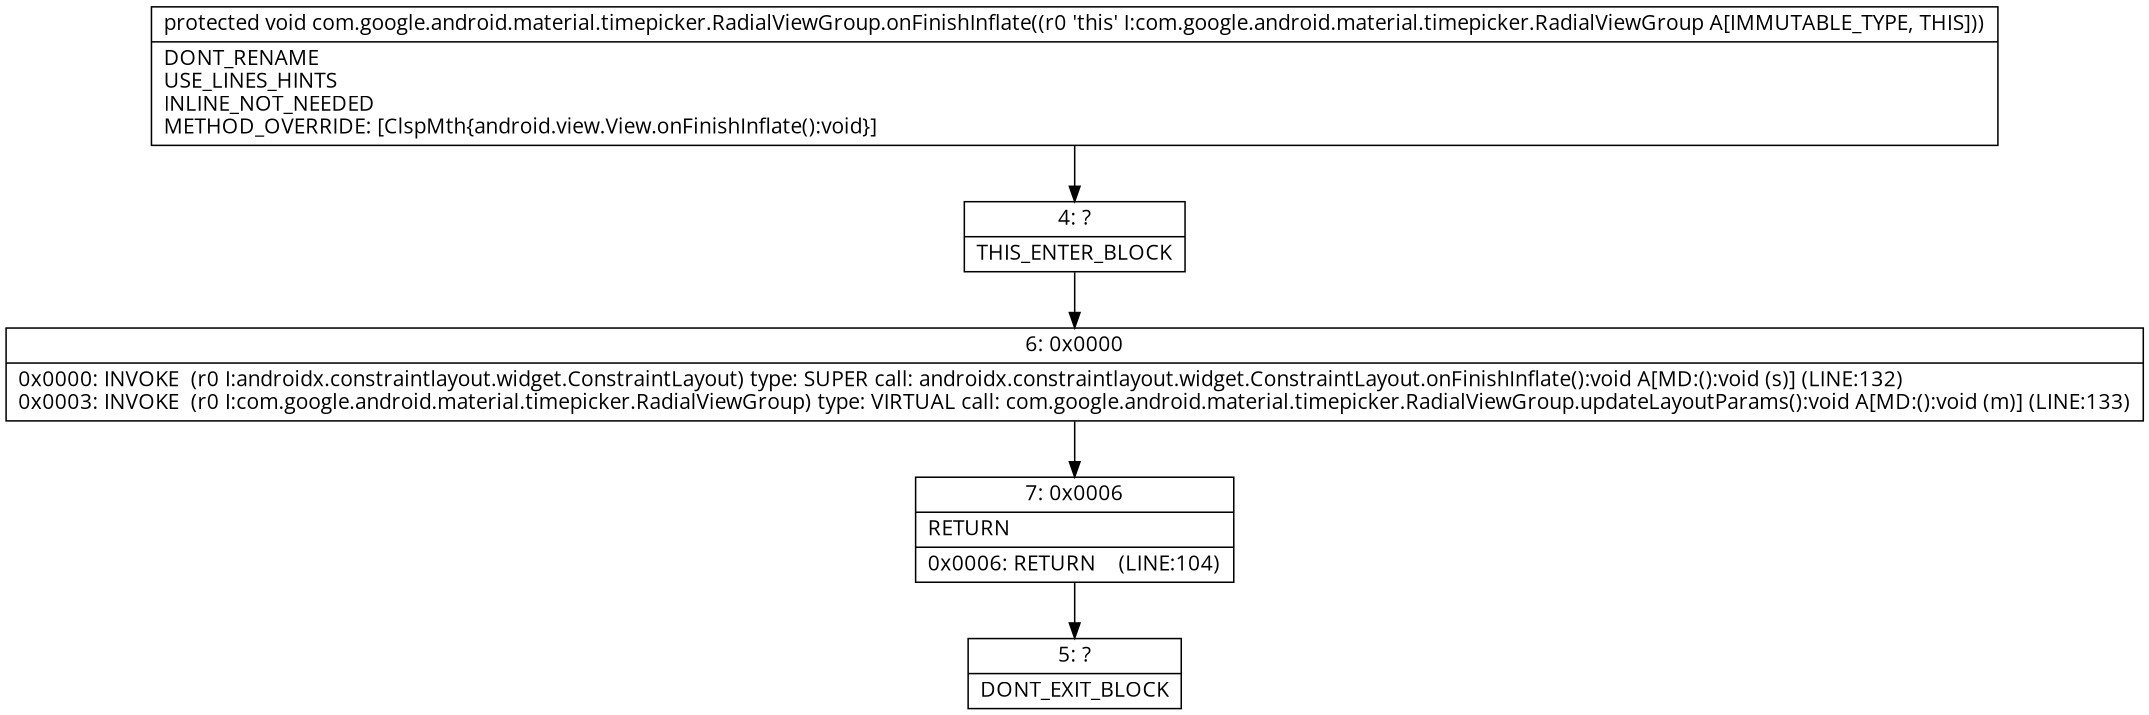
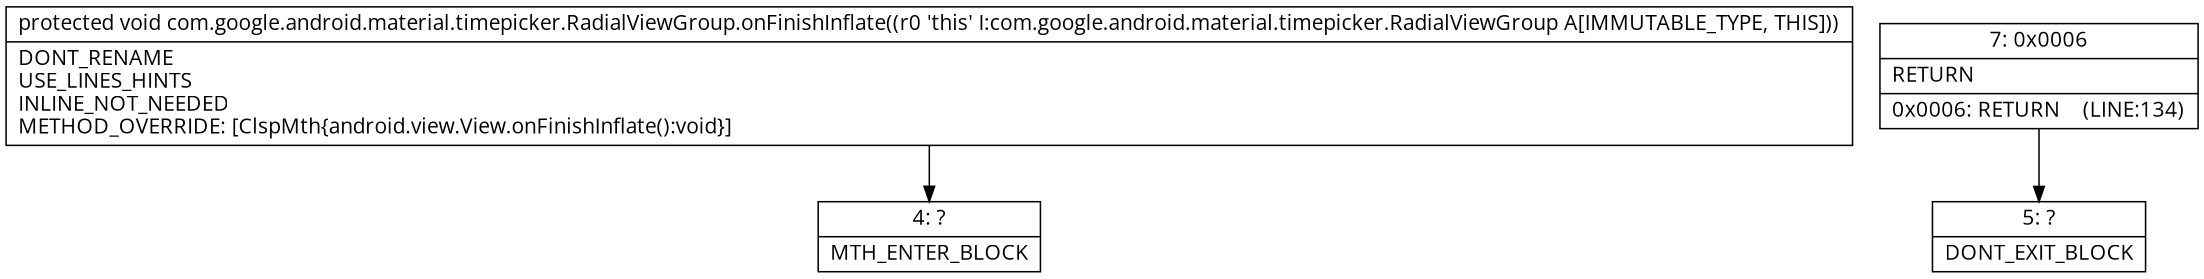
(1075, 253) -> (929, 253)
(1075, 374) -> none
(1075, 564) -> (2039, 110)
